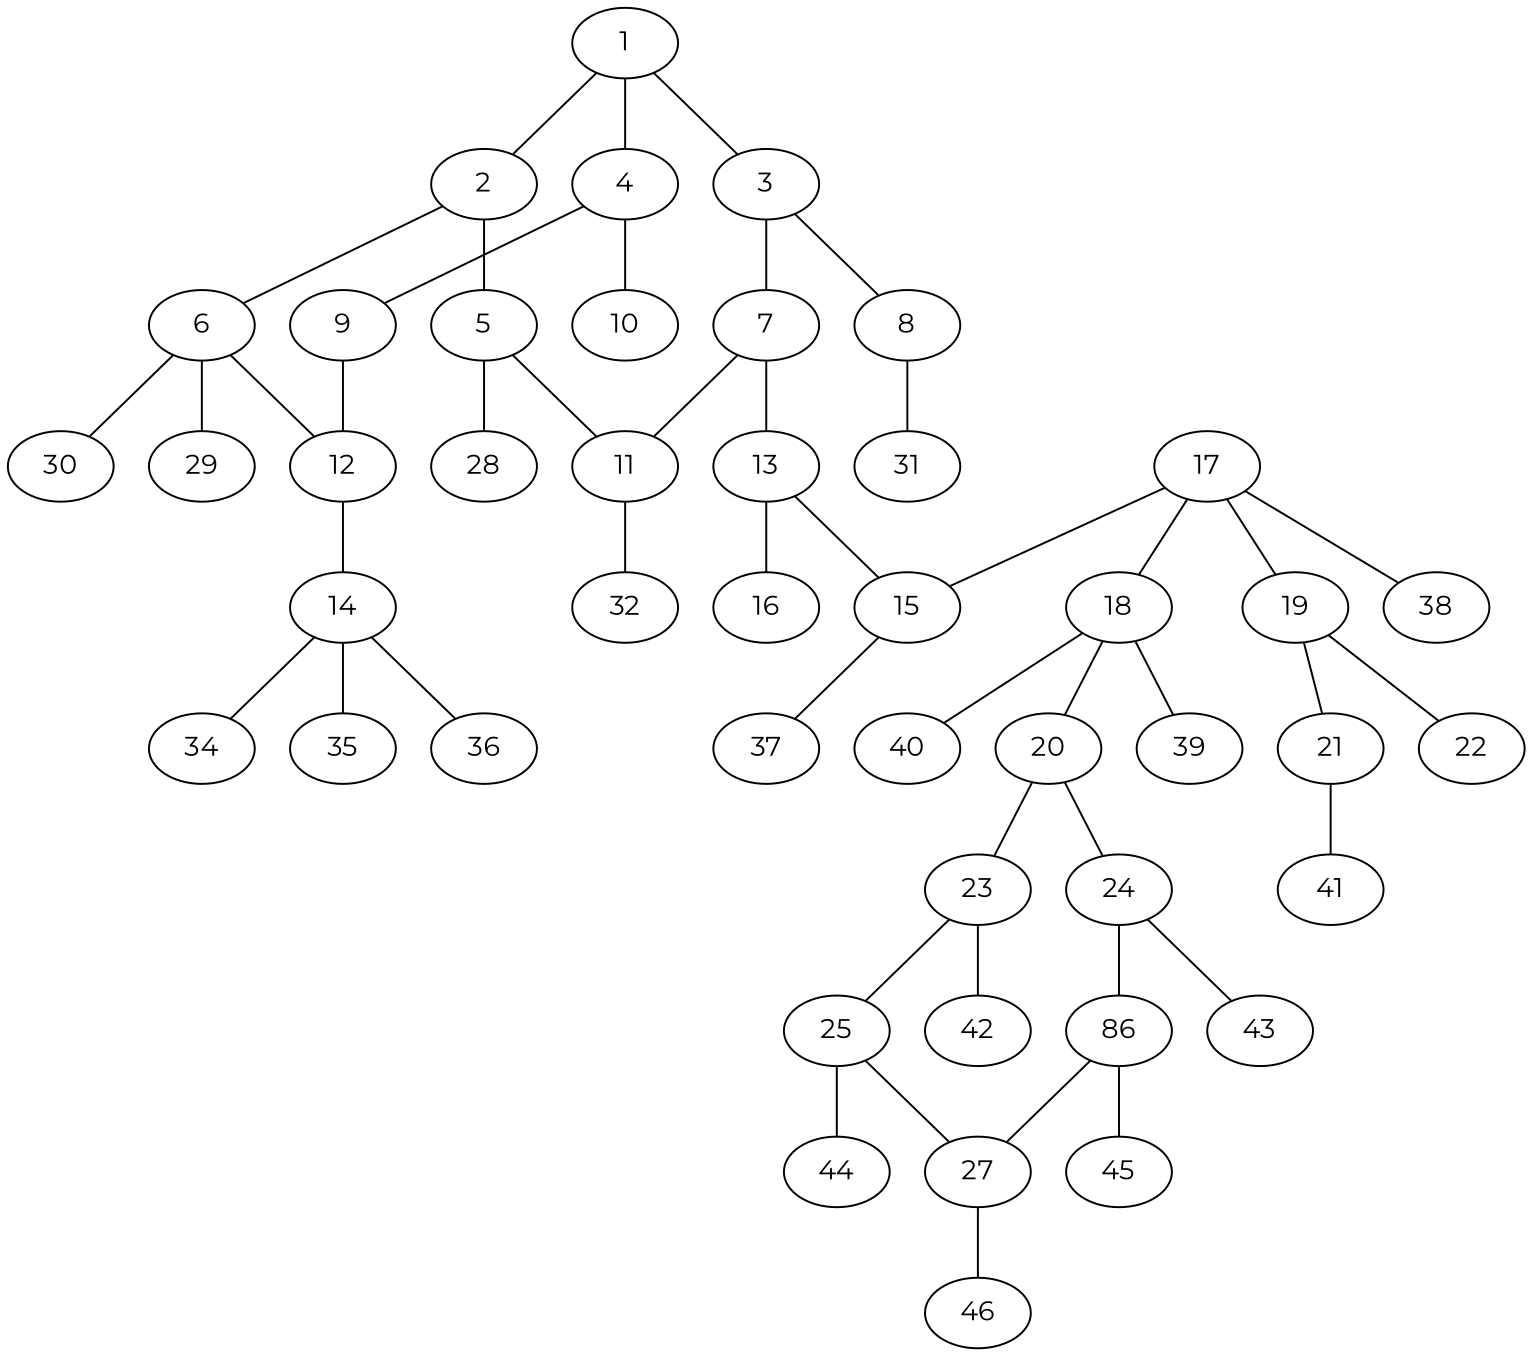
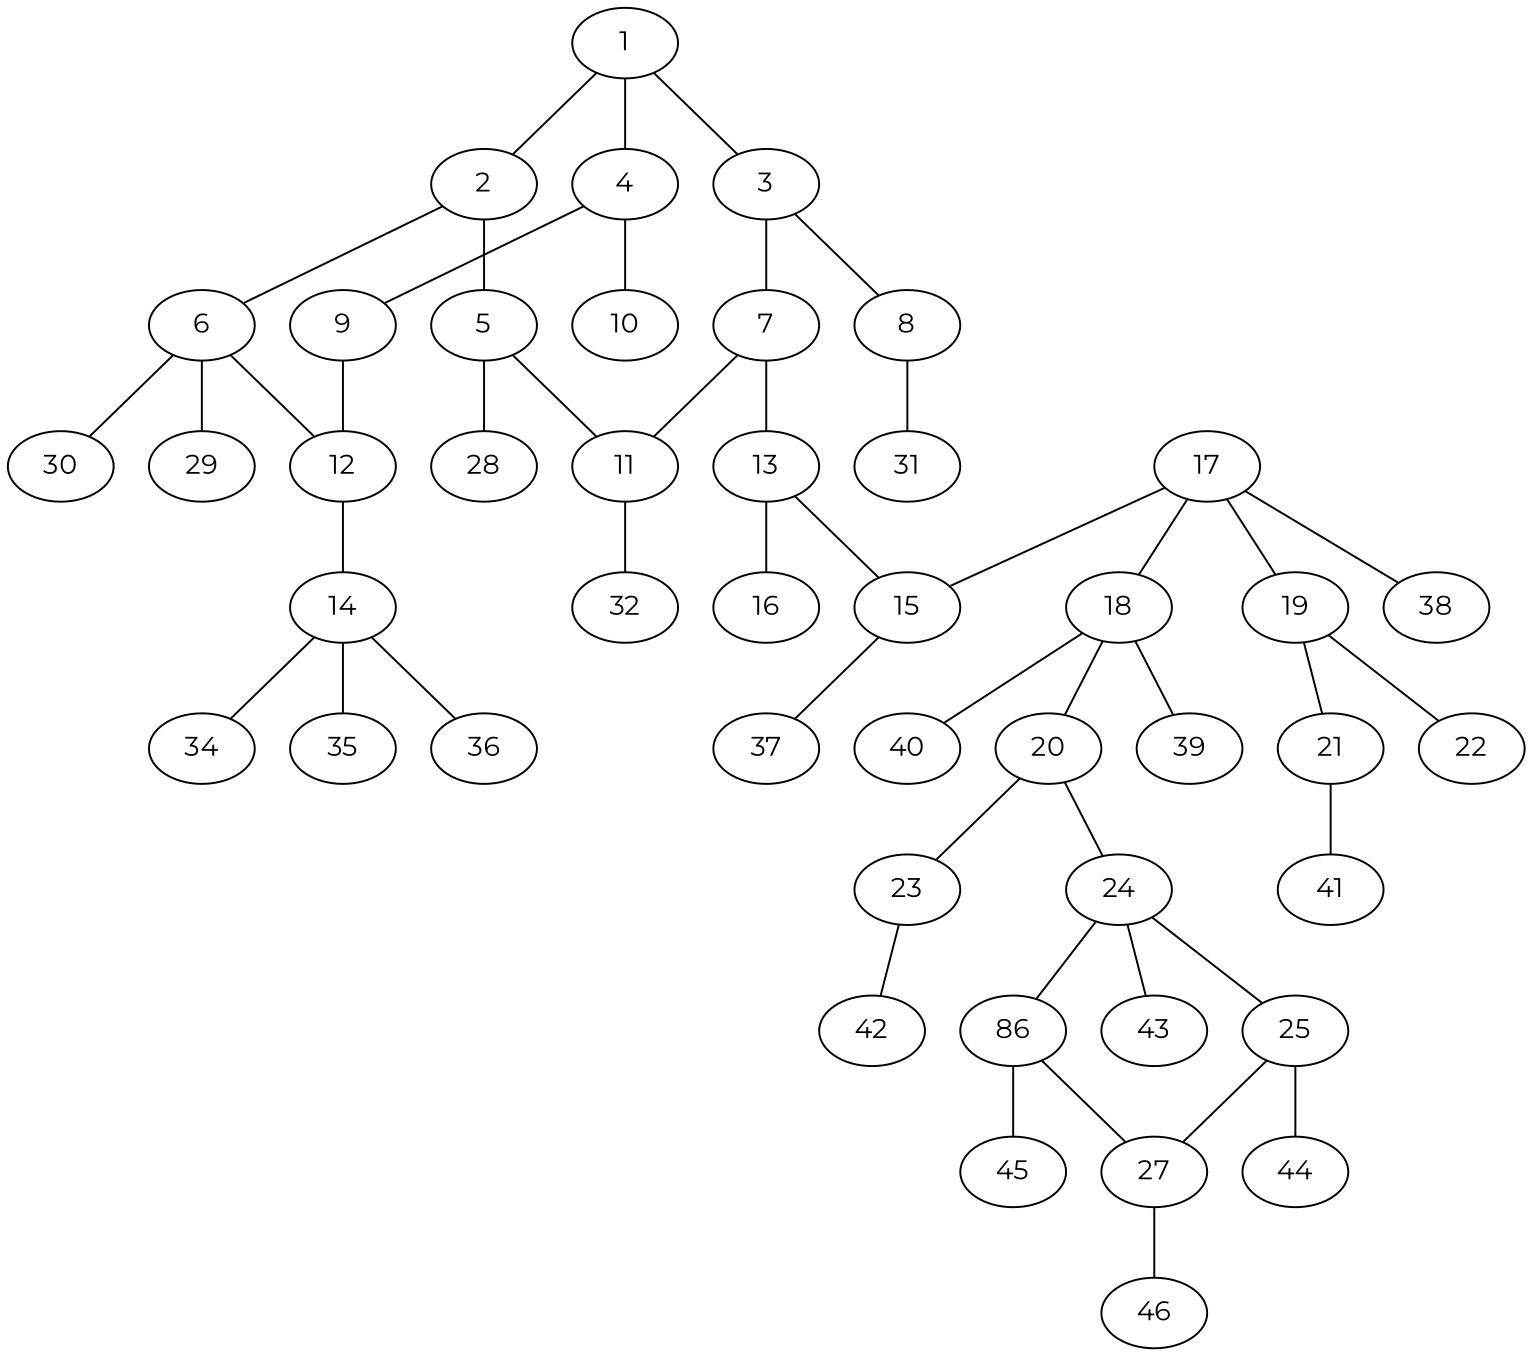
(908, 960) -> (1207, 960)
